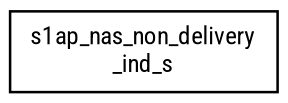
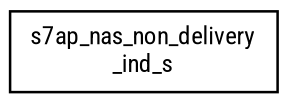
(144, 52) -> (144, 52)
